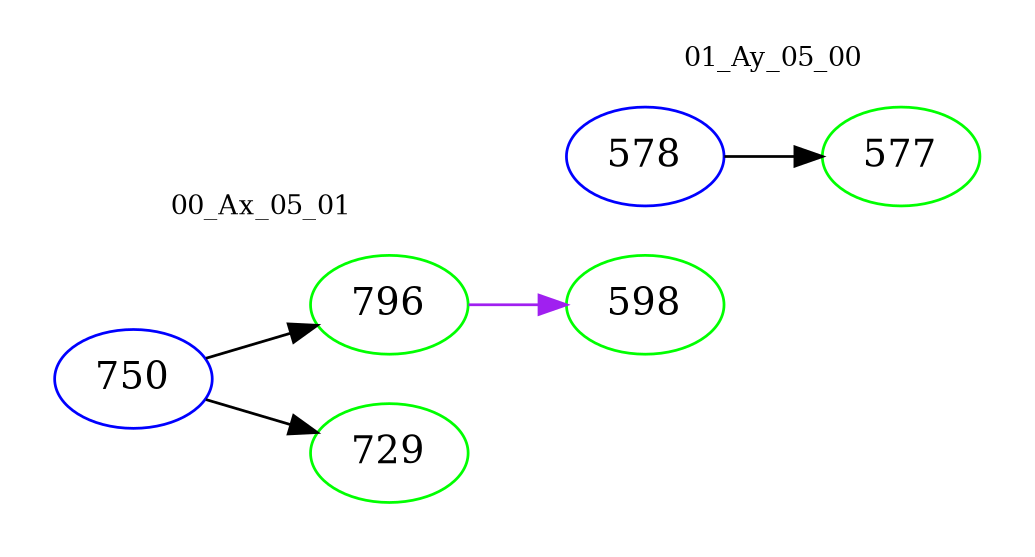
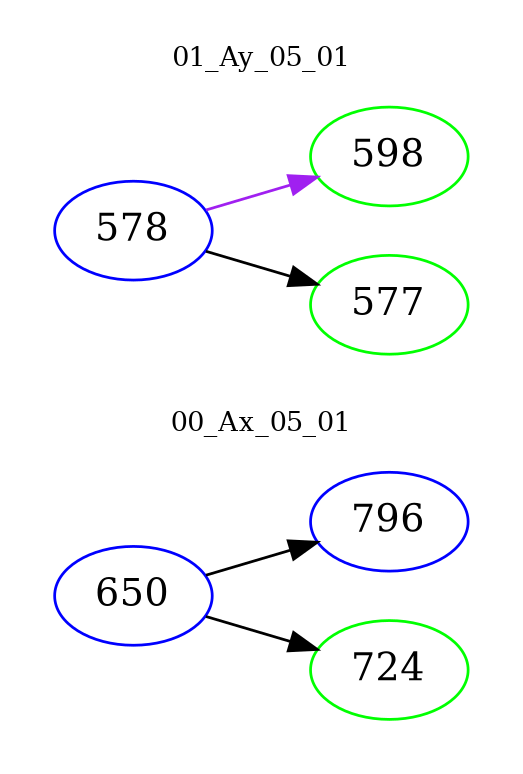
(773, 59) -> (261, 59)
(389, 305) -> (389, 522)
(507, 305) -> (248, 198)
(133, 379) -> (133, 596)
(389, 453) -> (389, 670)
